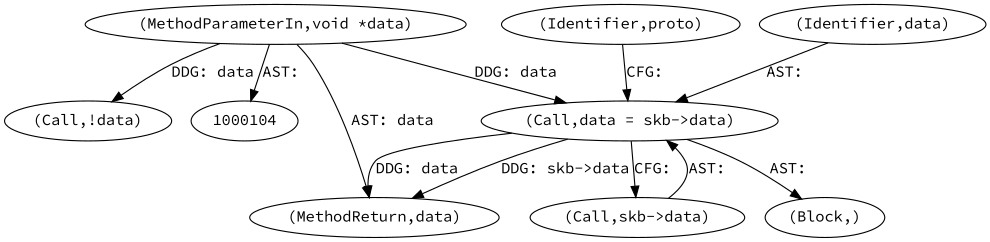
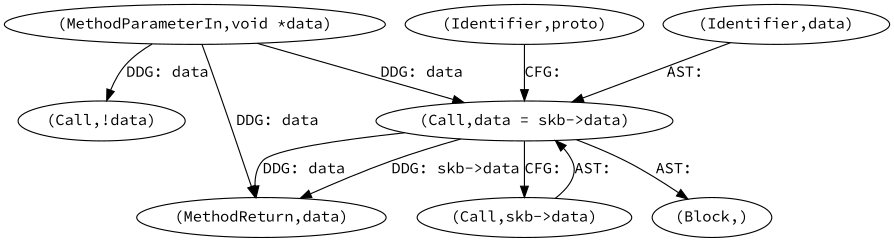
(245, 121) -> none
(393, 121) -> (278, 121)
